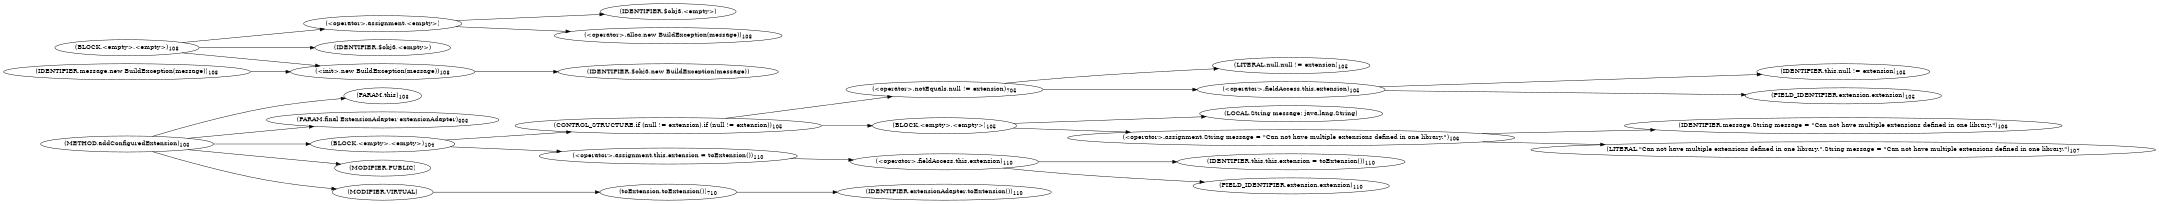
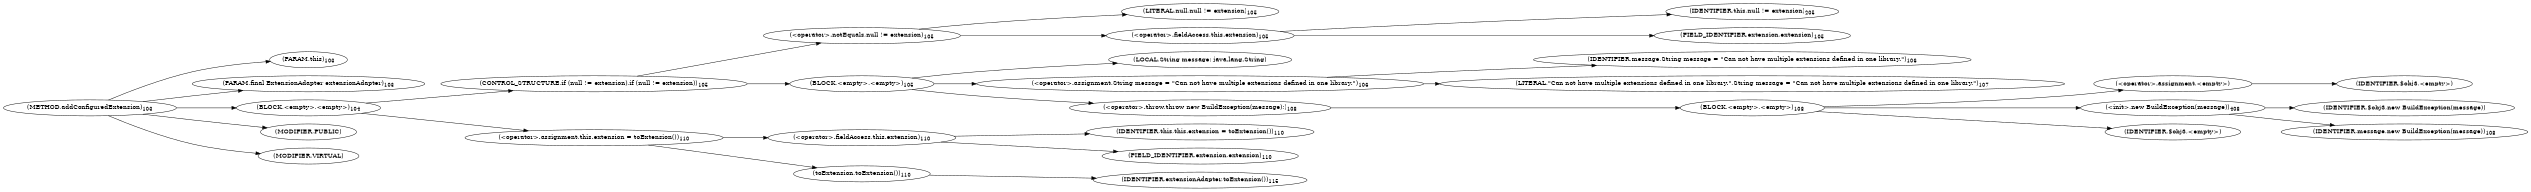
(668, 36) -> none
(445, 71) -> (2235, 107)
(1901, 71) -> (1810, 11)
(268, 72) -> (2280, 120)
(1012, 89) -> (929, 35)
none -> (1200, 108)
(463, 119) -> (389, 83)
(712, 191) -> (906, 173)
(1018, 191) -> (1274, 179)
(514, 192) -> (730, 156)
